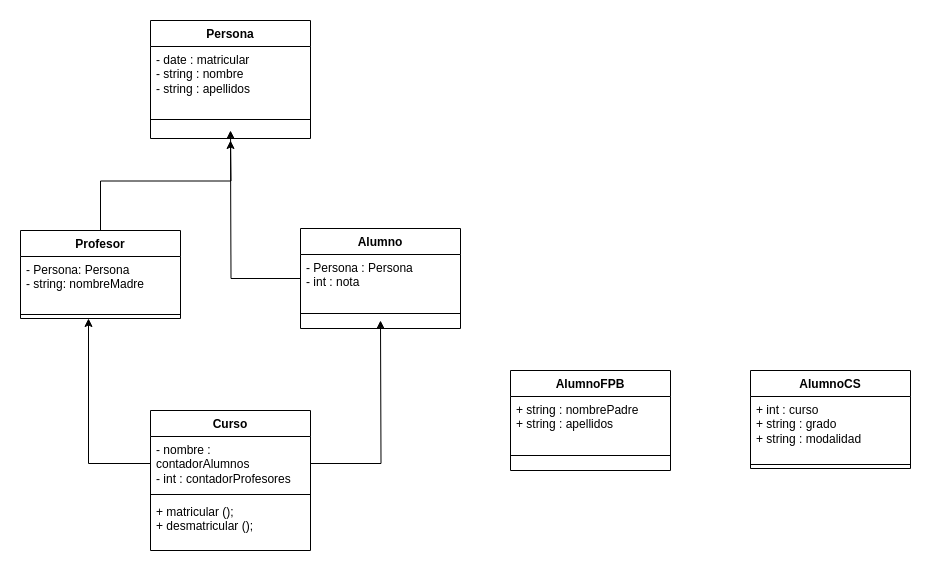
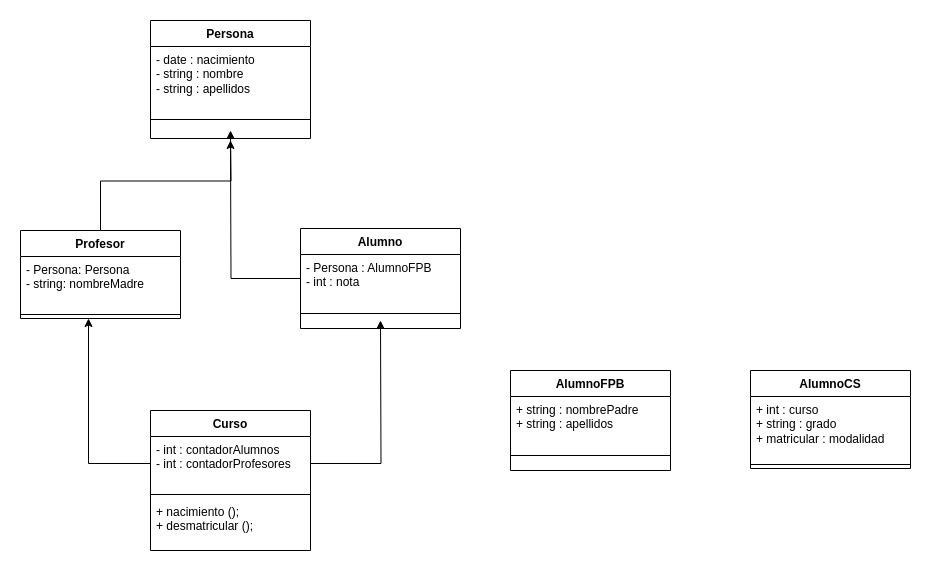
(211, 75) -> (211, 75)
(364, 276) -> (369, 276)
(813, 425) -> (825, 425)
(232, 472) -> (232, 465)
(213, 520) -> (213, 520)
